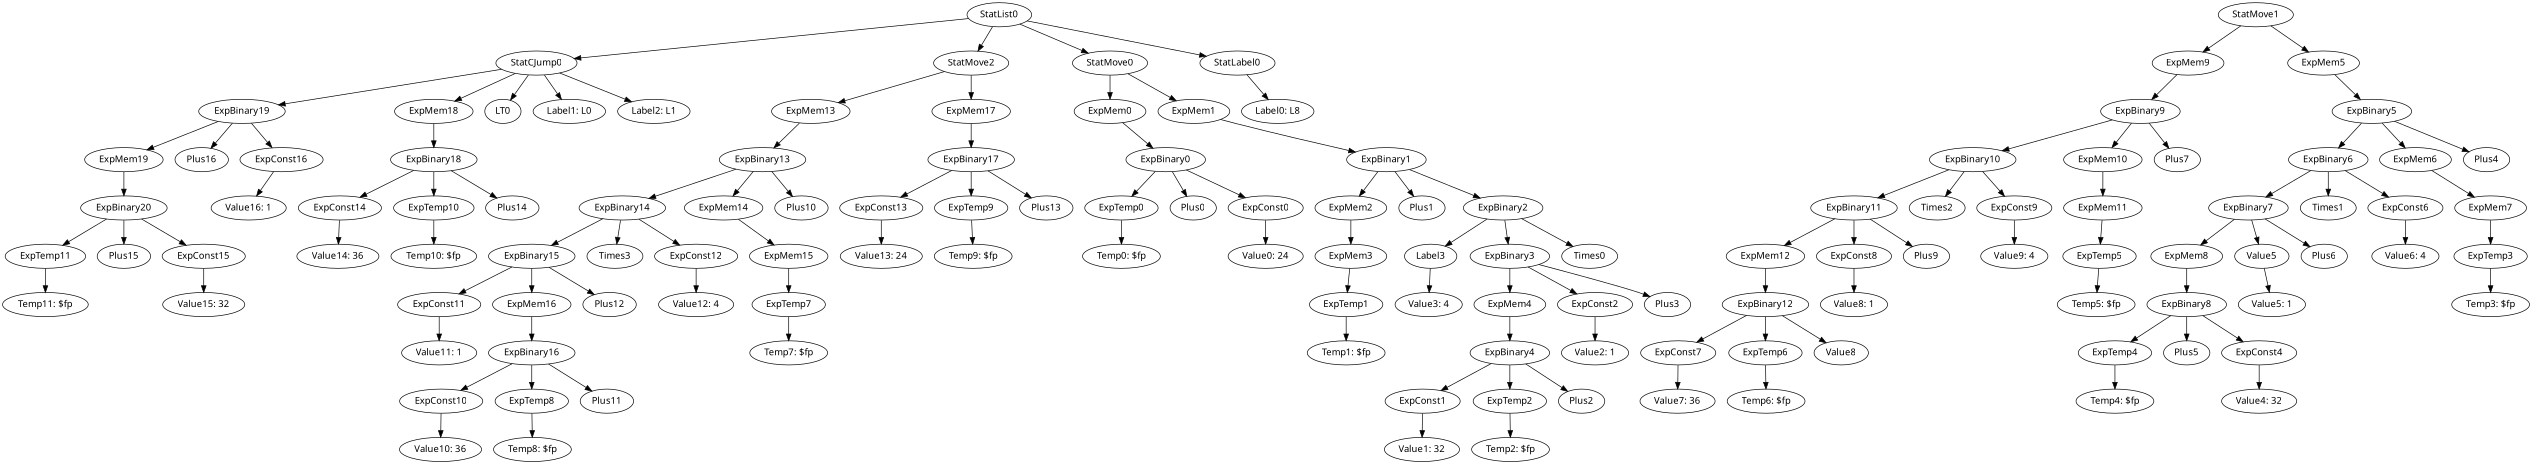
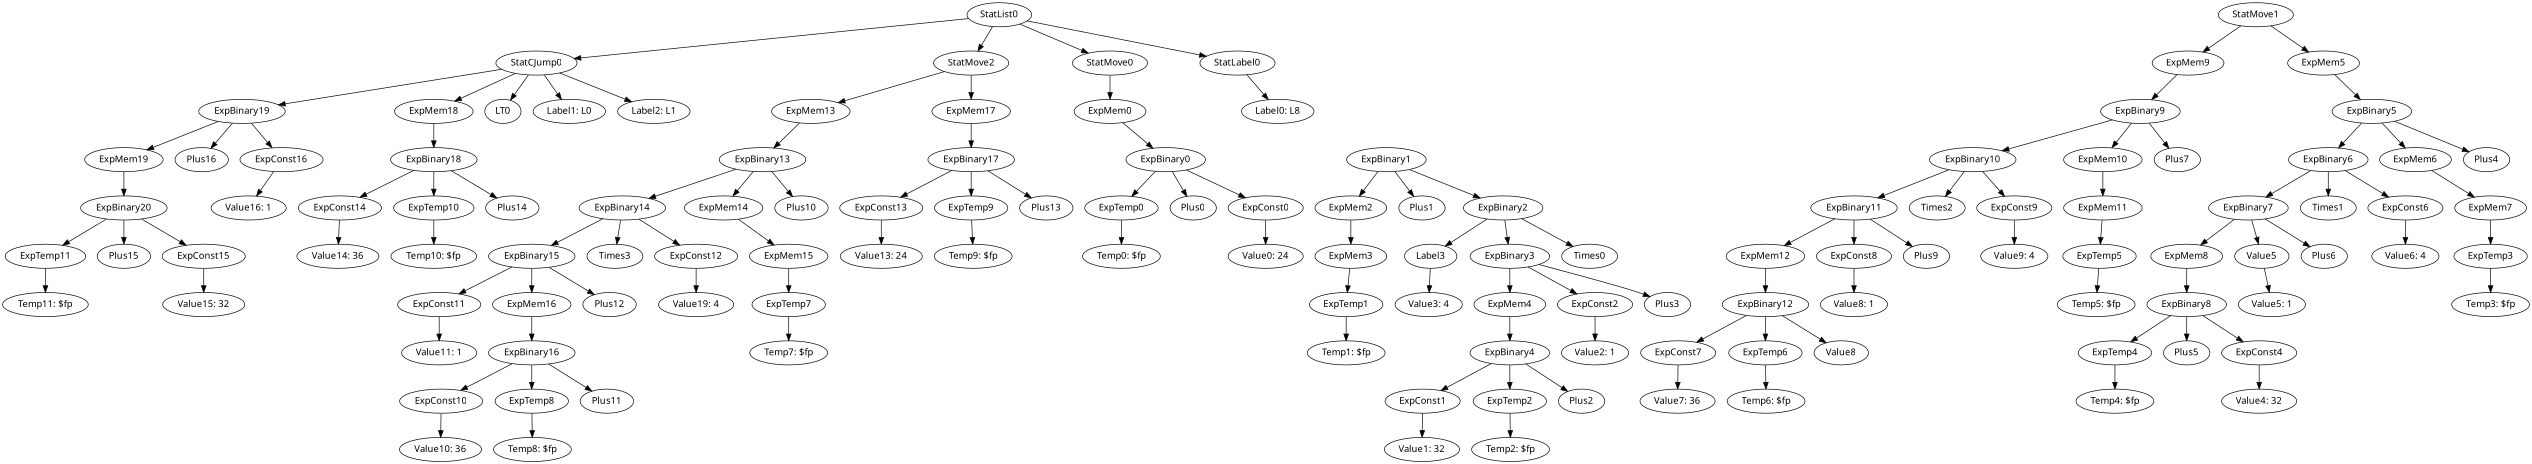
(1194, 111) -> none
(696, 305) -> (696, 305)
